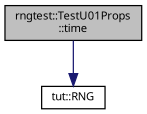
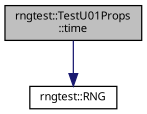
(73, 98) -> (73, 98)
